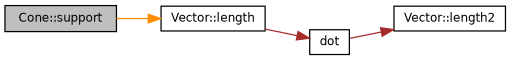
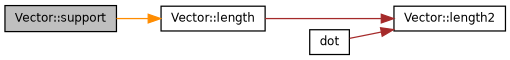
(61, 19) -> (61, 19)
(281, 32) -> (323, 19)
